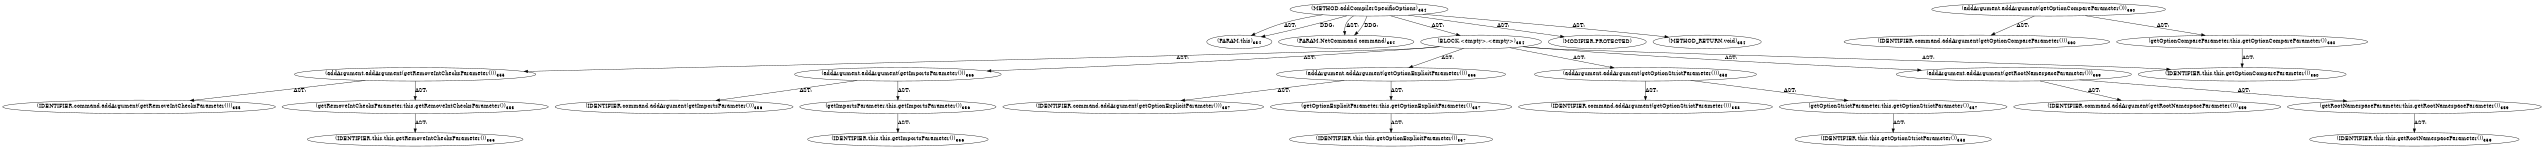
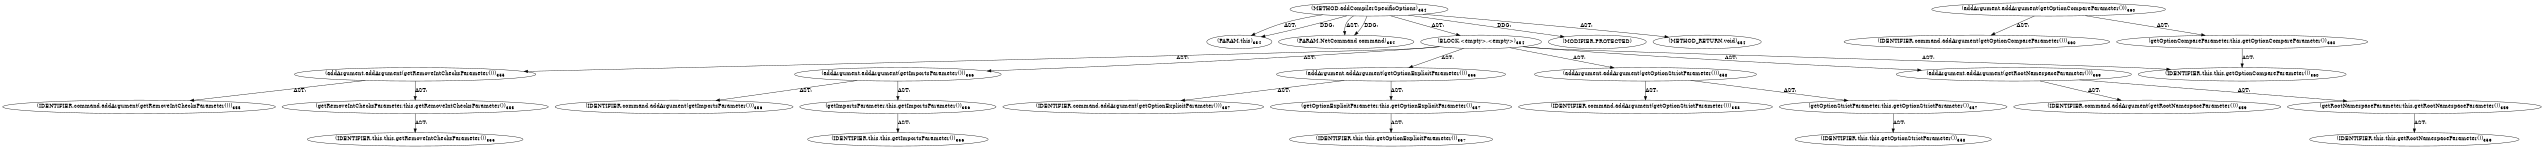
(1504, 26) -> (1505, 26)
